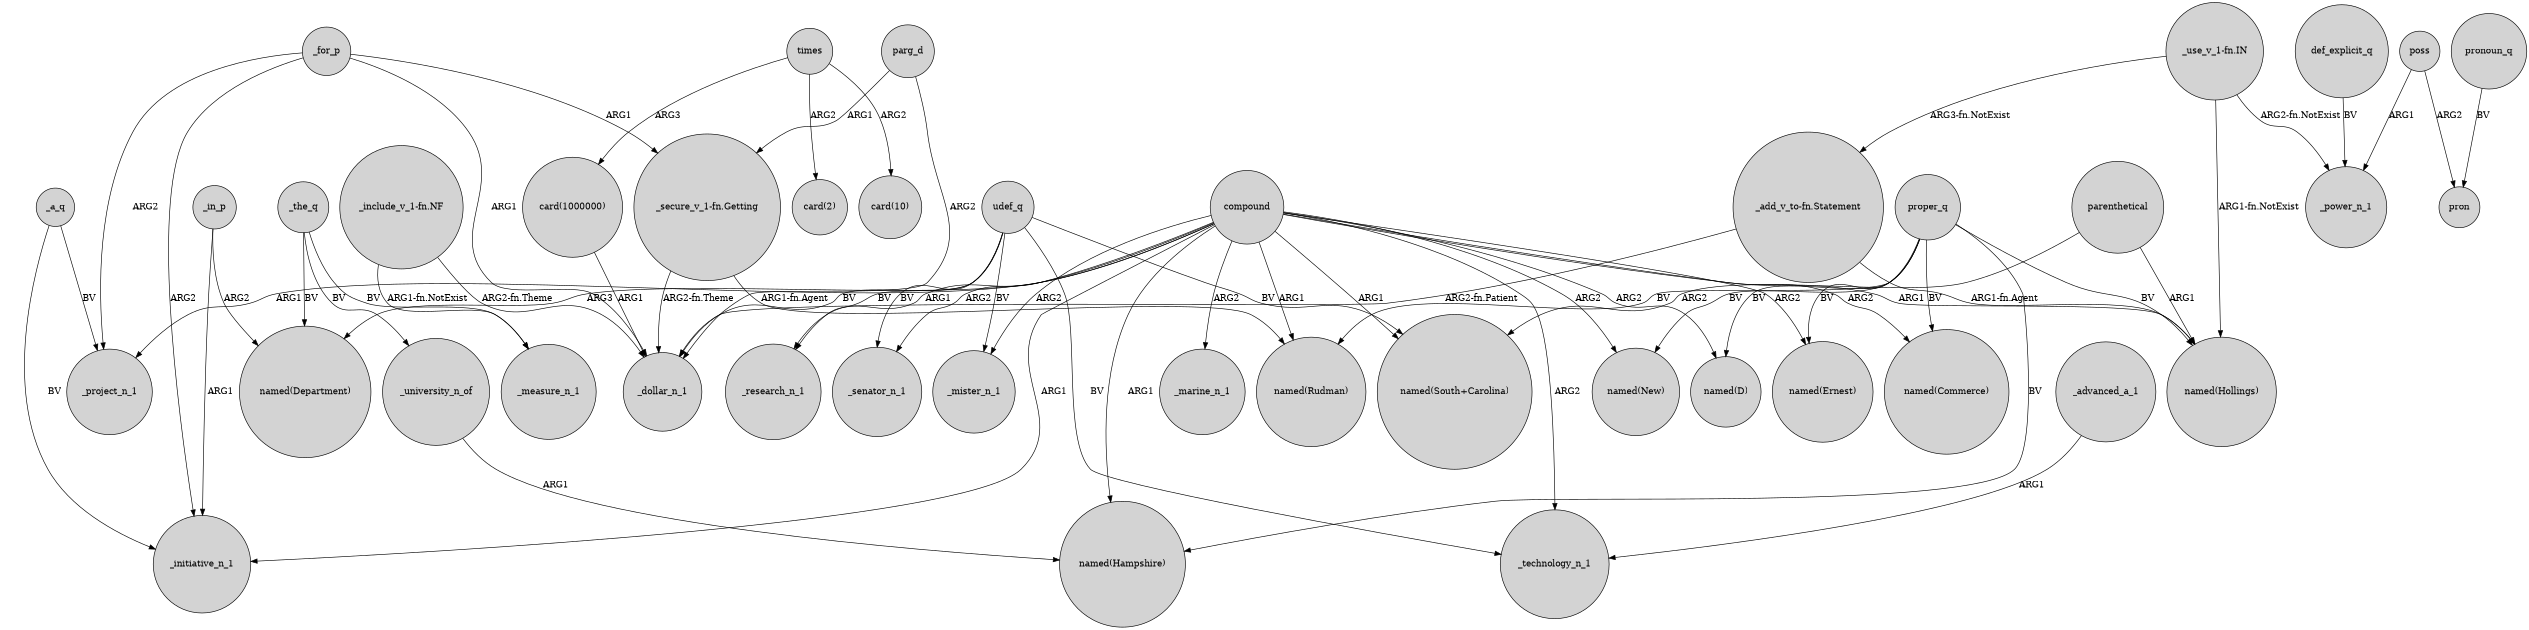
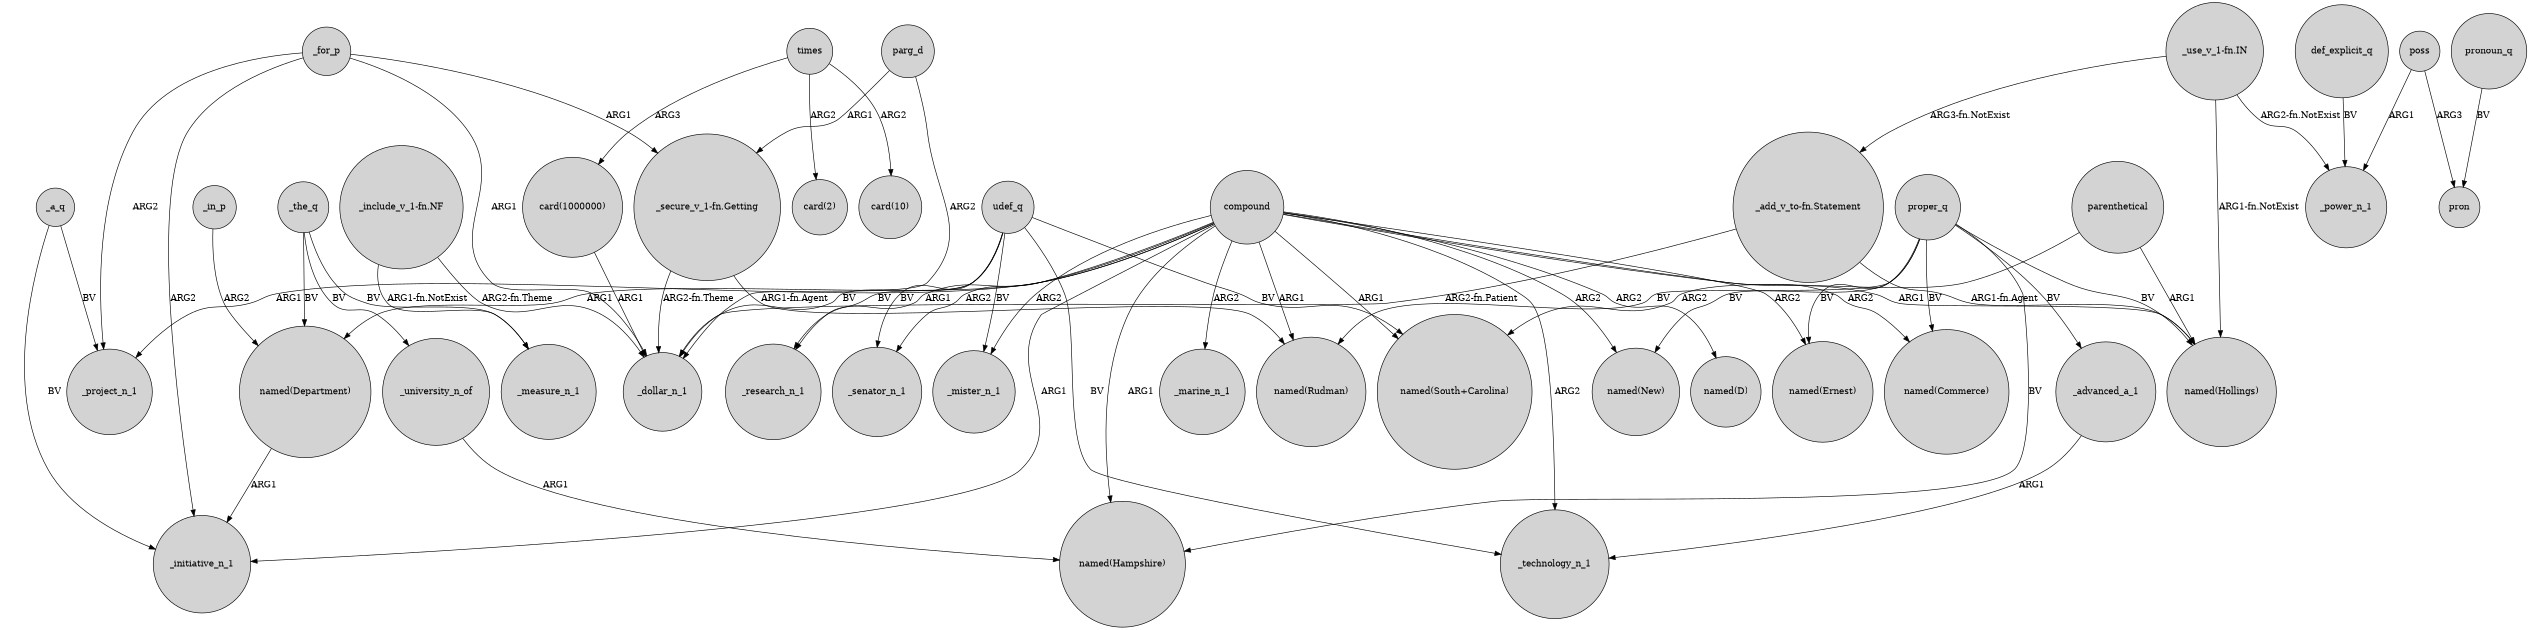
(2450, 116) -> (2450, 116)
(1816, 287) -> (2023, 277)
(600, 299) -> (600, 299)
(206, 369) -> (251, 483)
